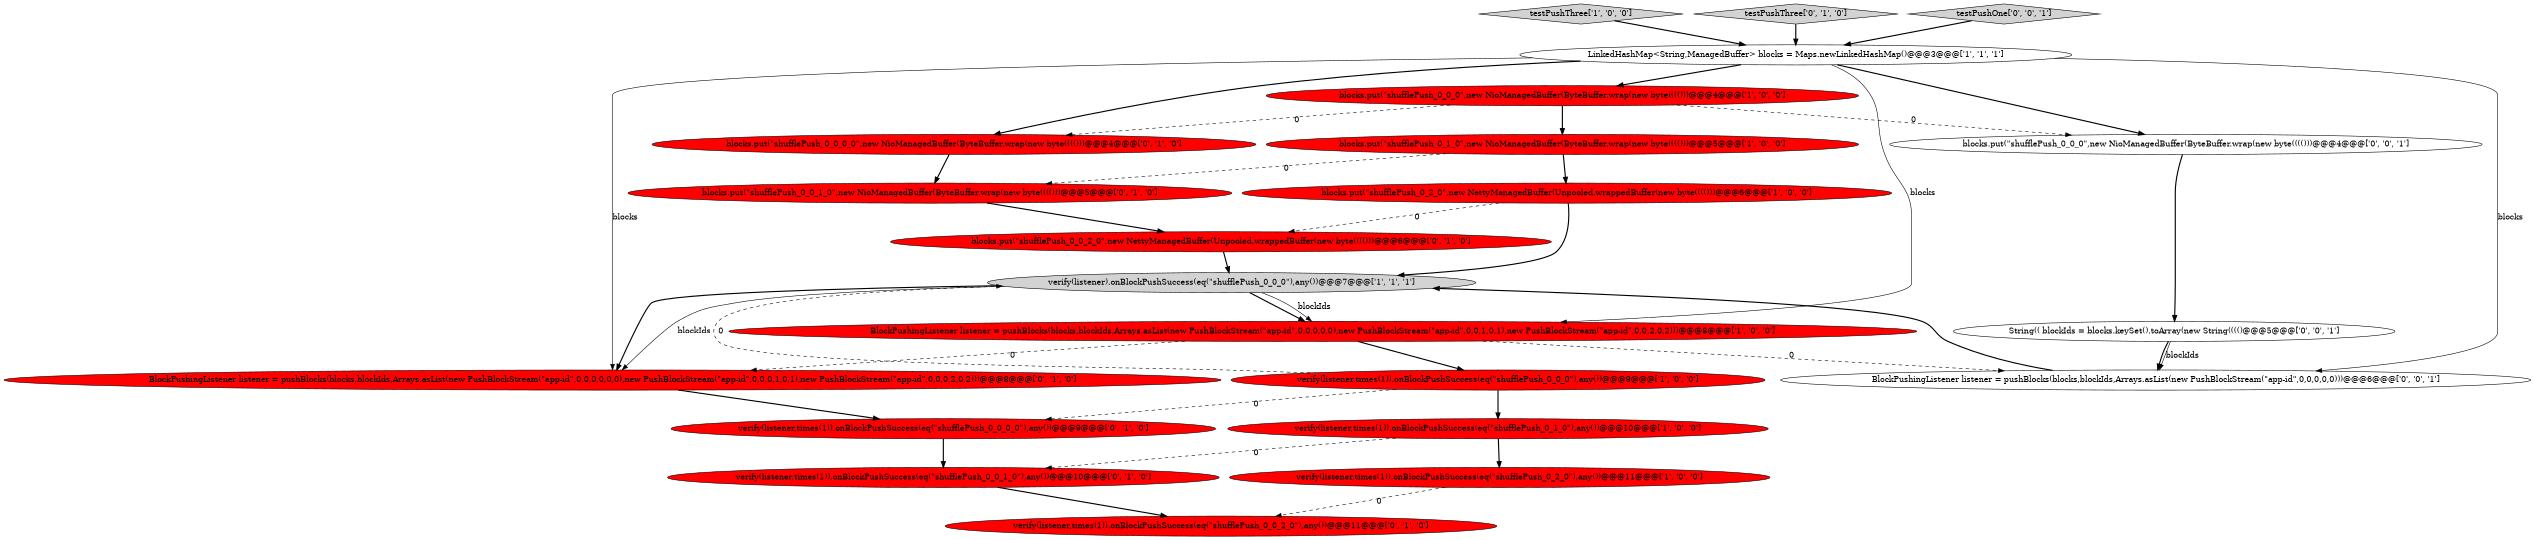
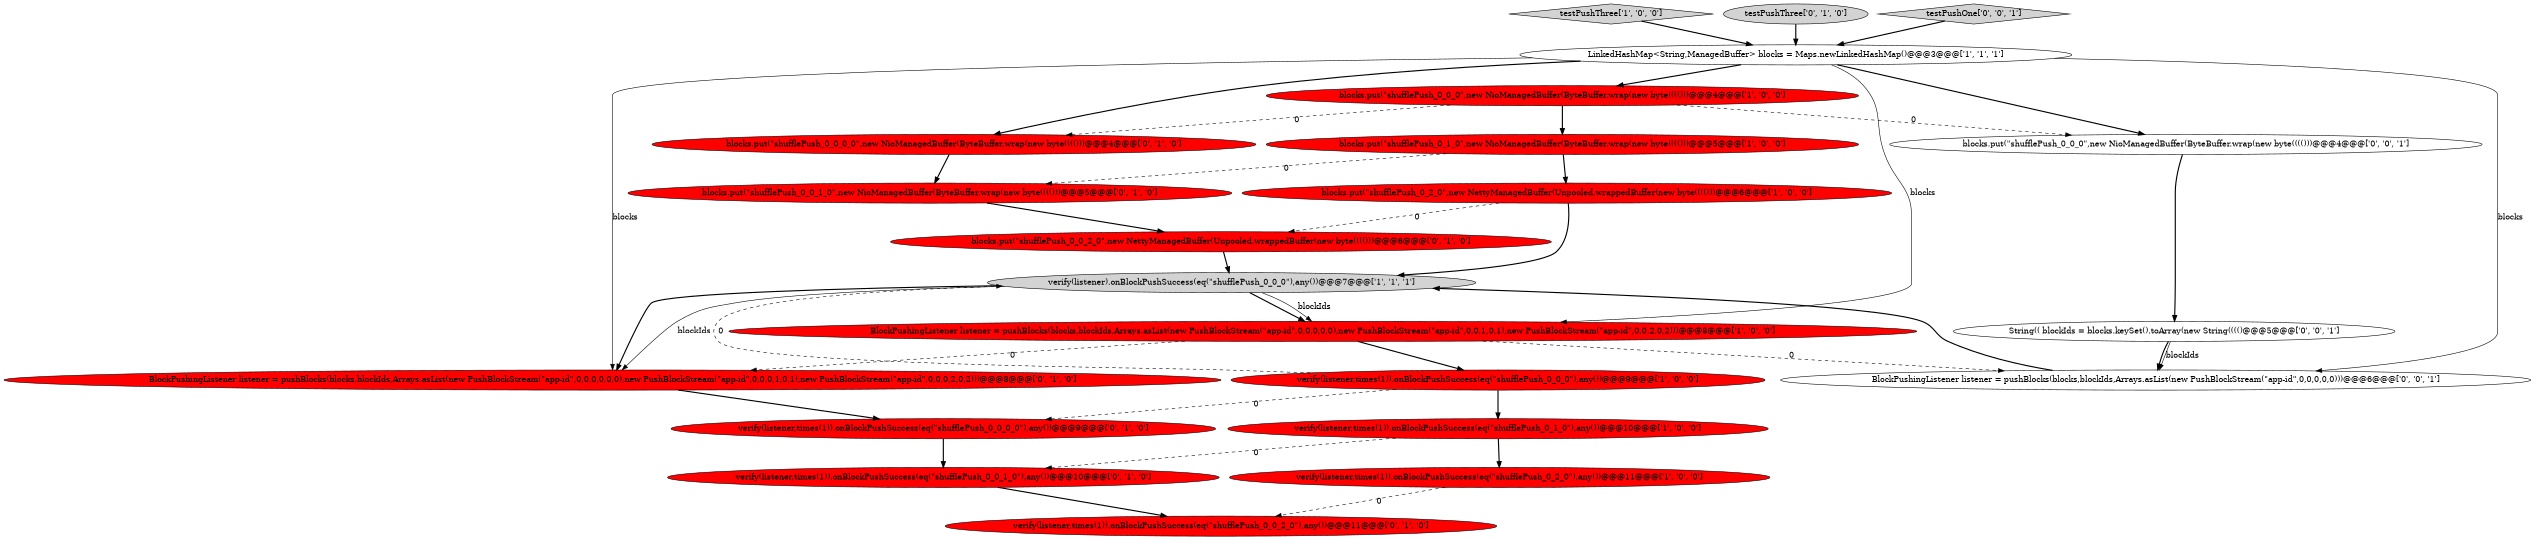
(1796, 14) -> (1796, 14)
